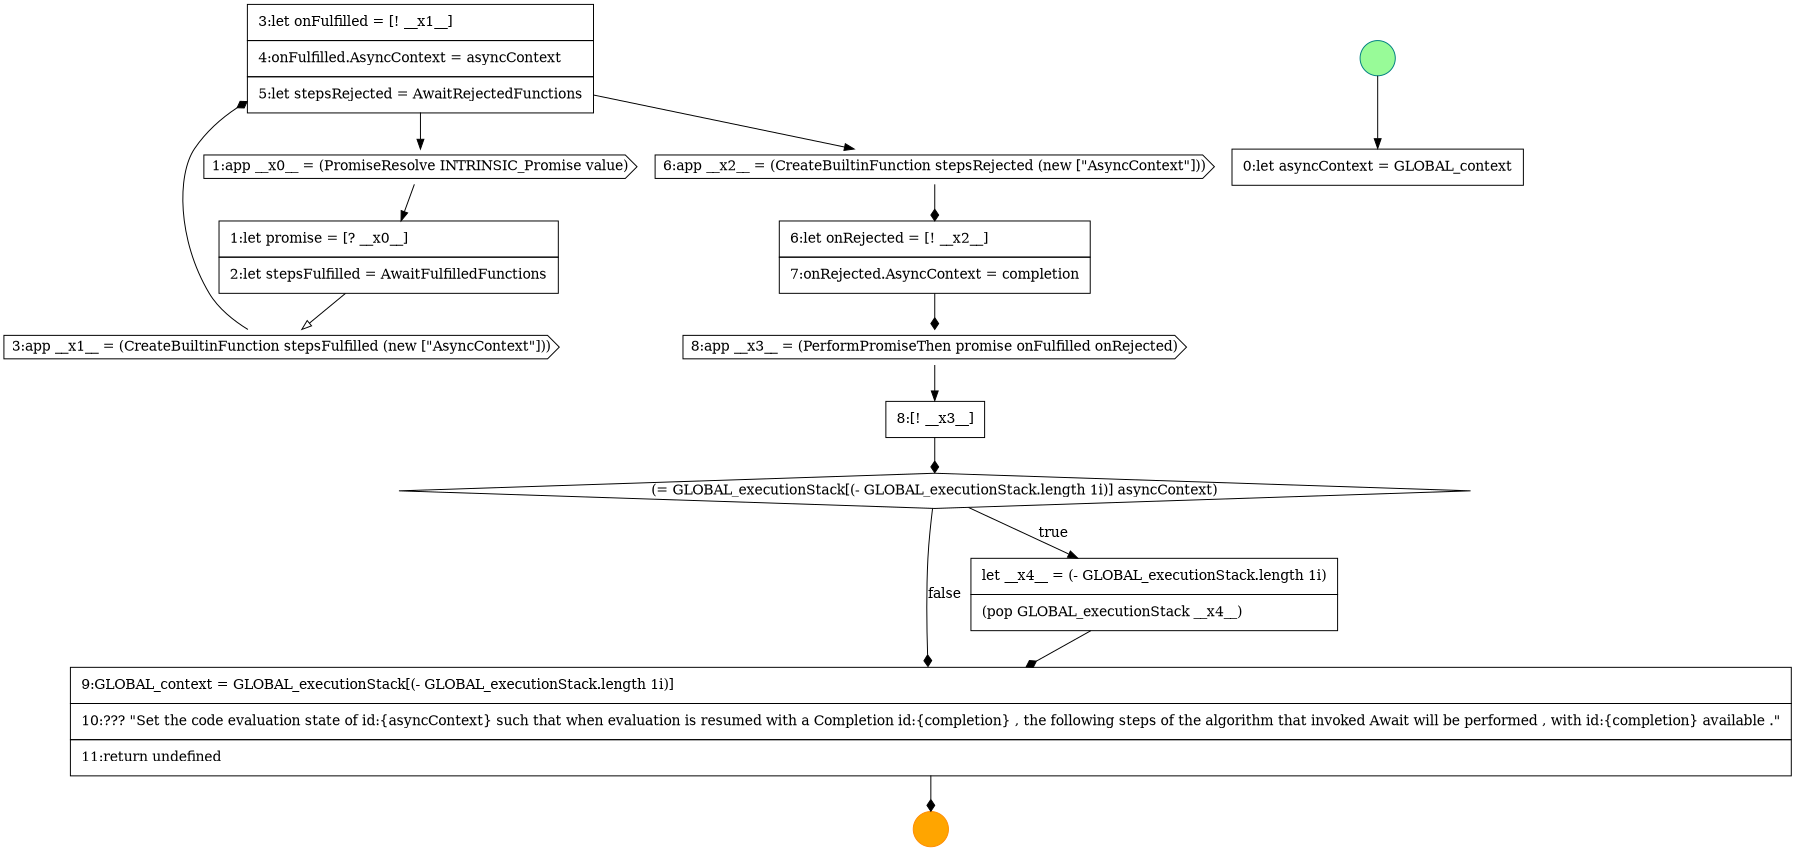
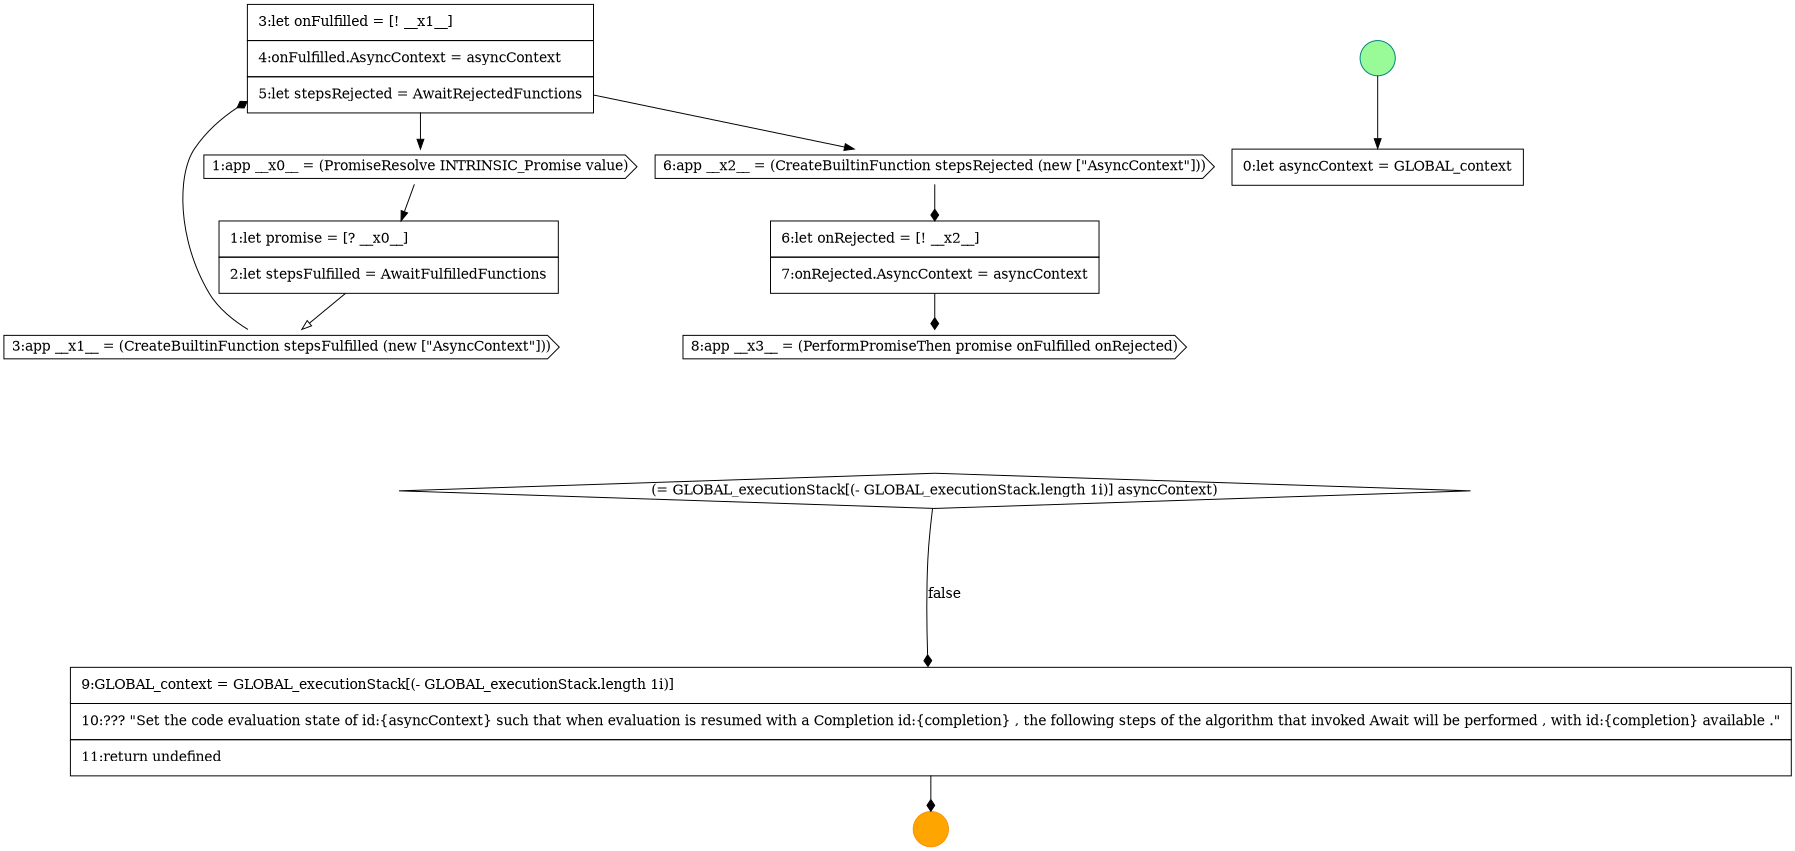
(935, 275) -> (935, 275)
(935, 419) -> none
(1154, 594) -> none
